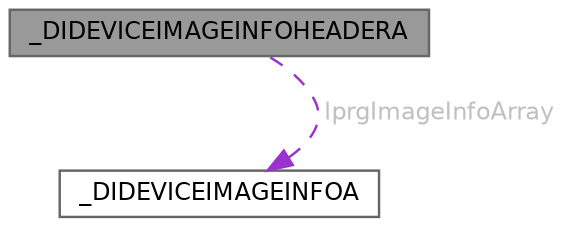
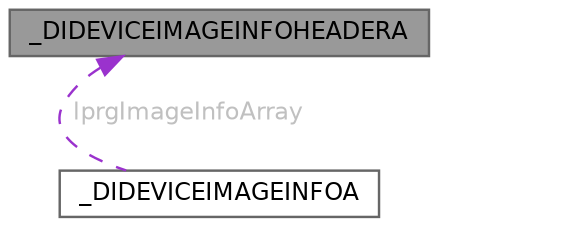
(315, 103) -> (62, 129)
